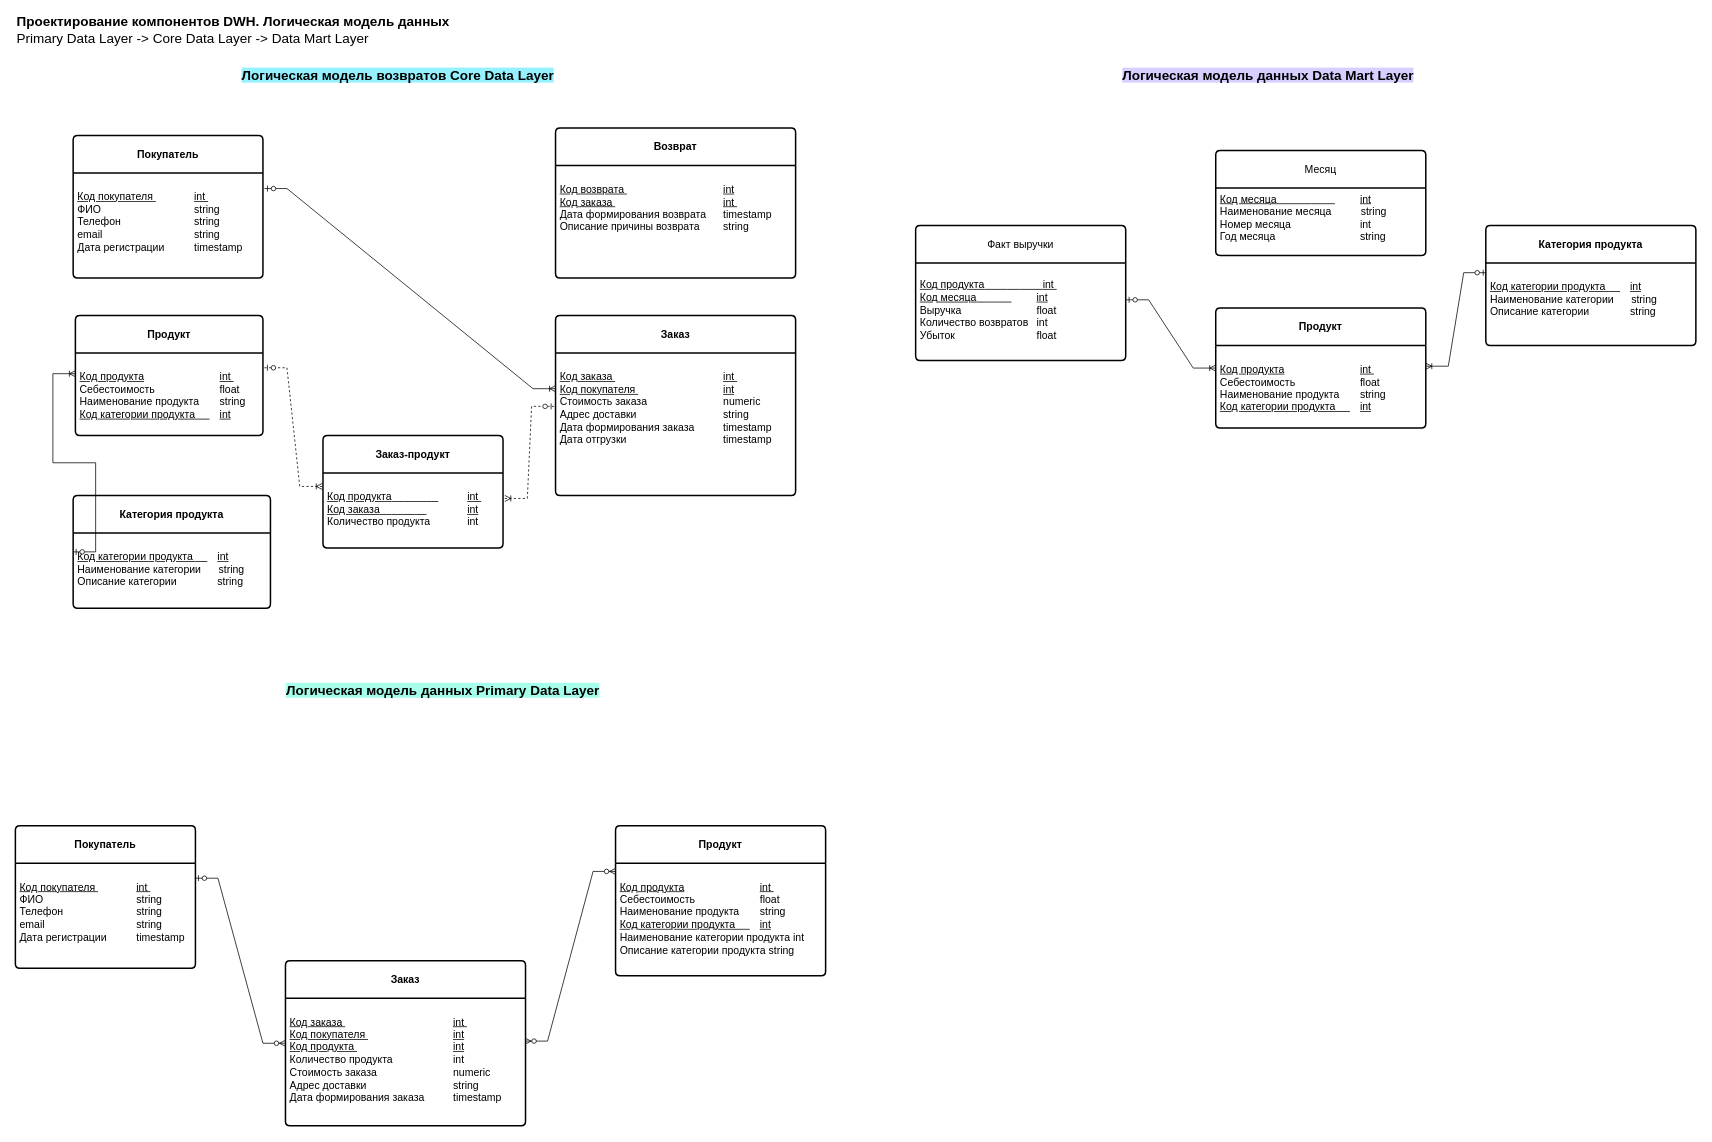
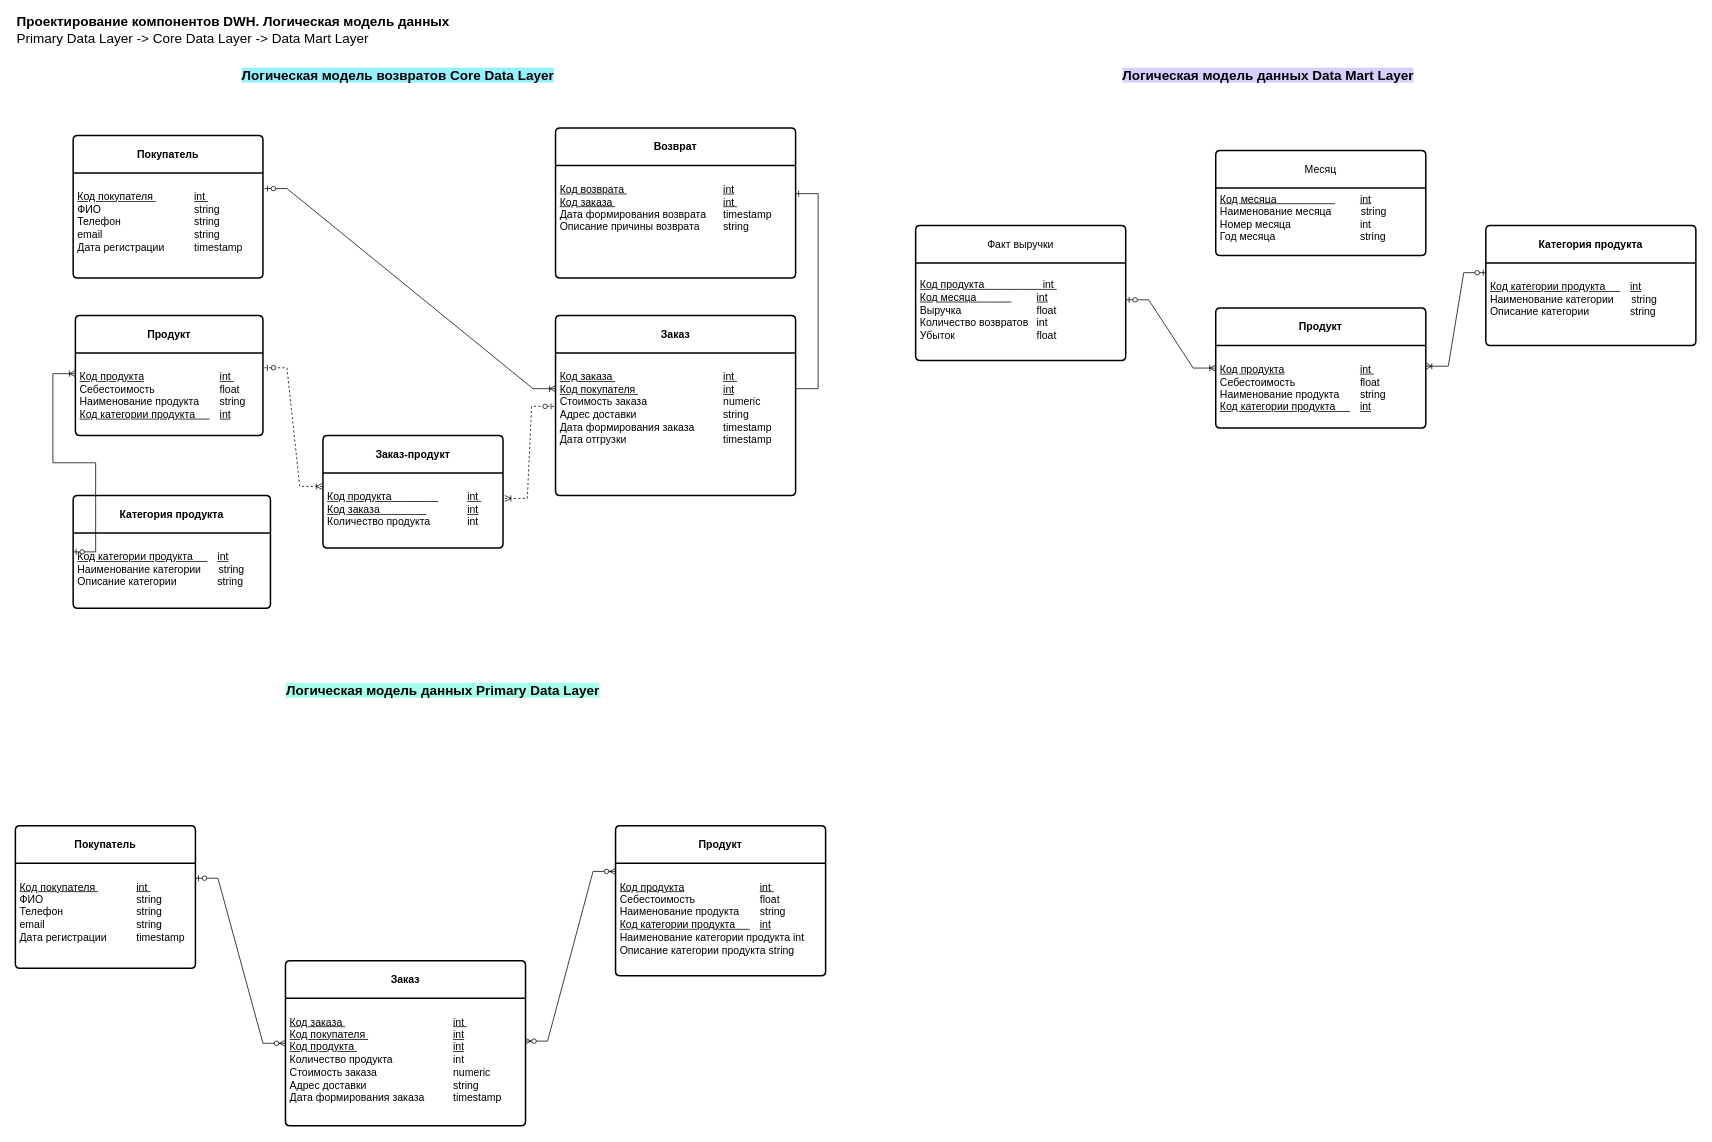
none -> (818, 292)
